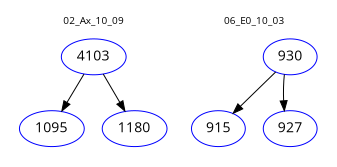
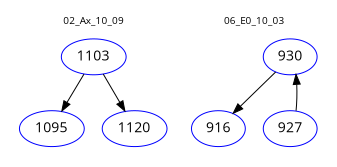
(94, 57) -> (94, 57)
(284, 88) -> (297, 98)
(135, 129) -> (135, 129)
(218, 129) -> (218, 129)
